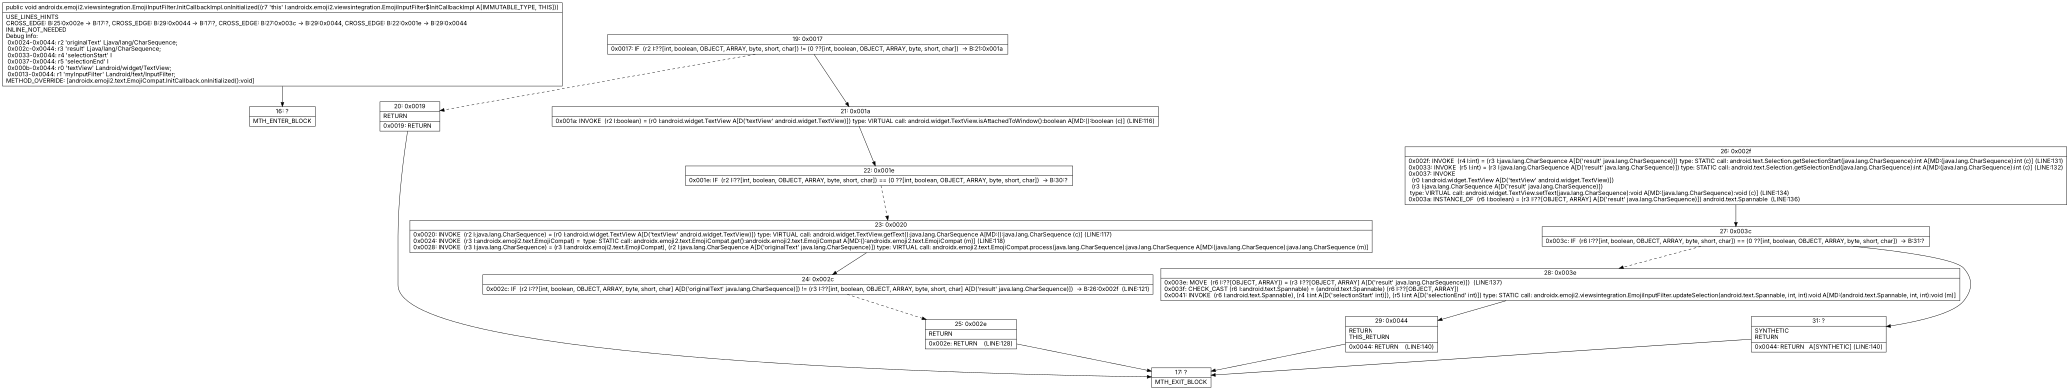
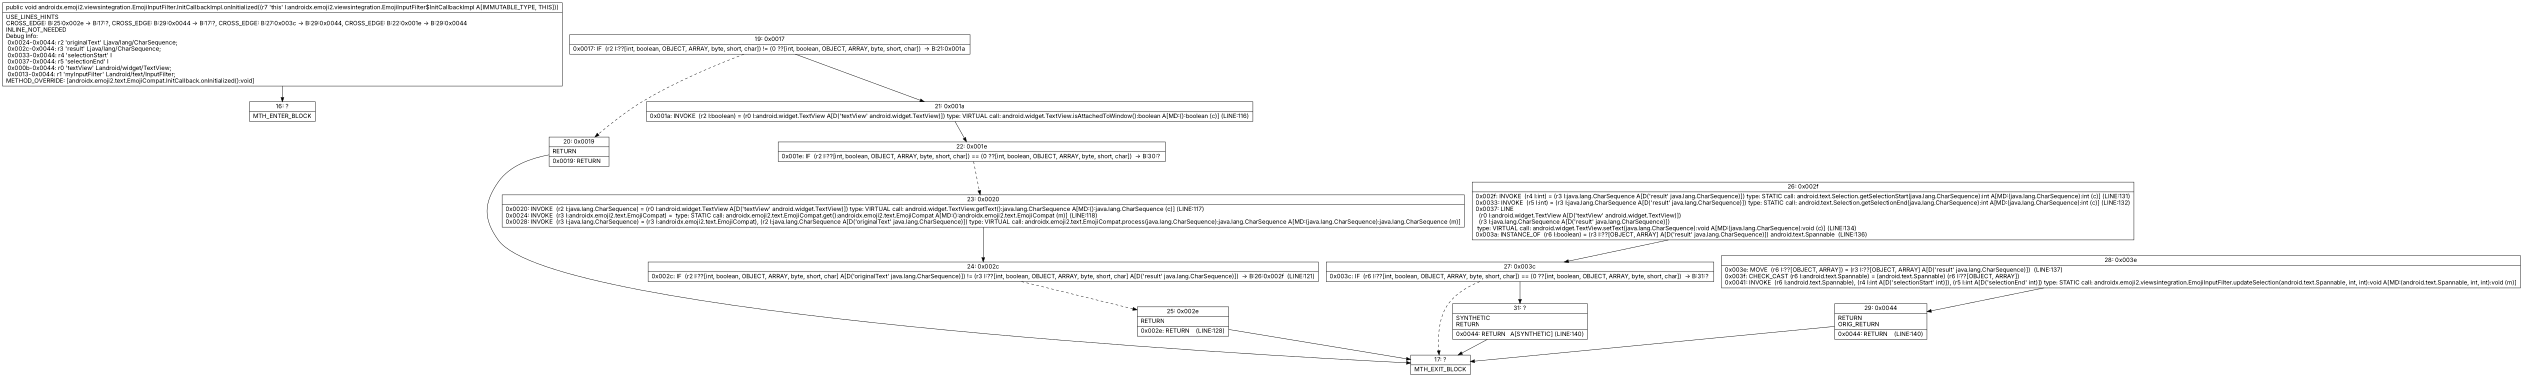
(1434, 174) -> (1496, 209)
(1662, 257) -> (1446, 308)
(1369, 337) -> (1859, 324)
